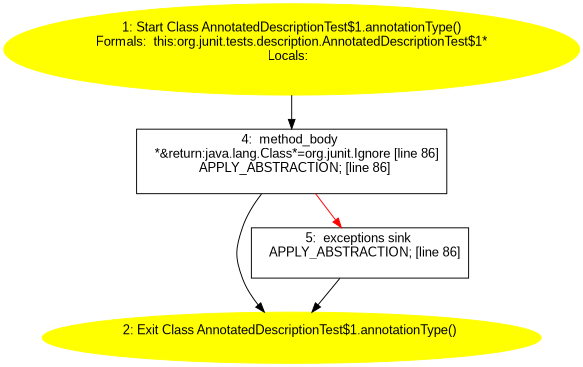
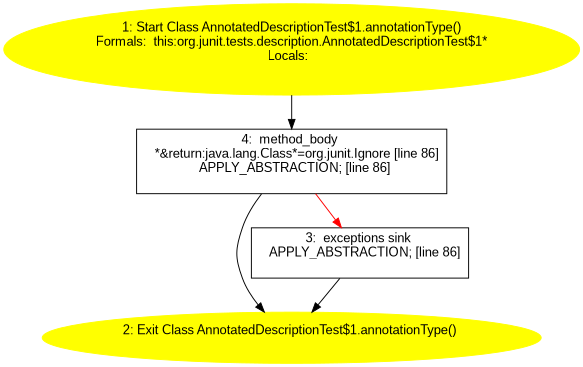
(360, 253) -> (360, 253)
